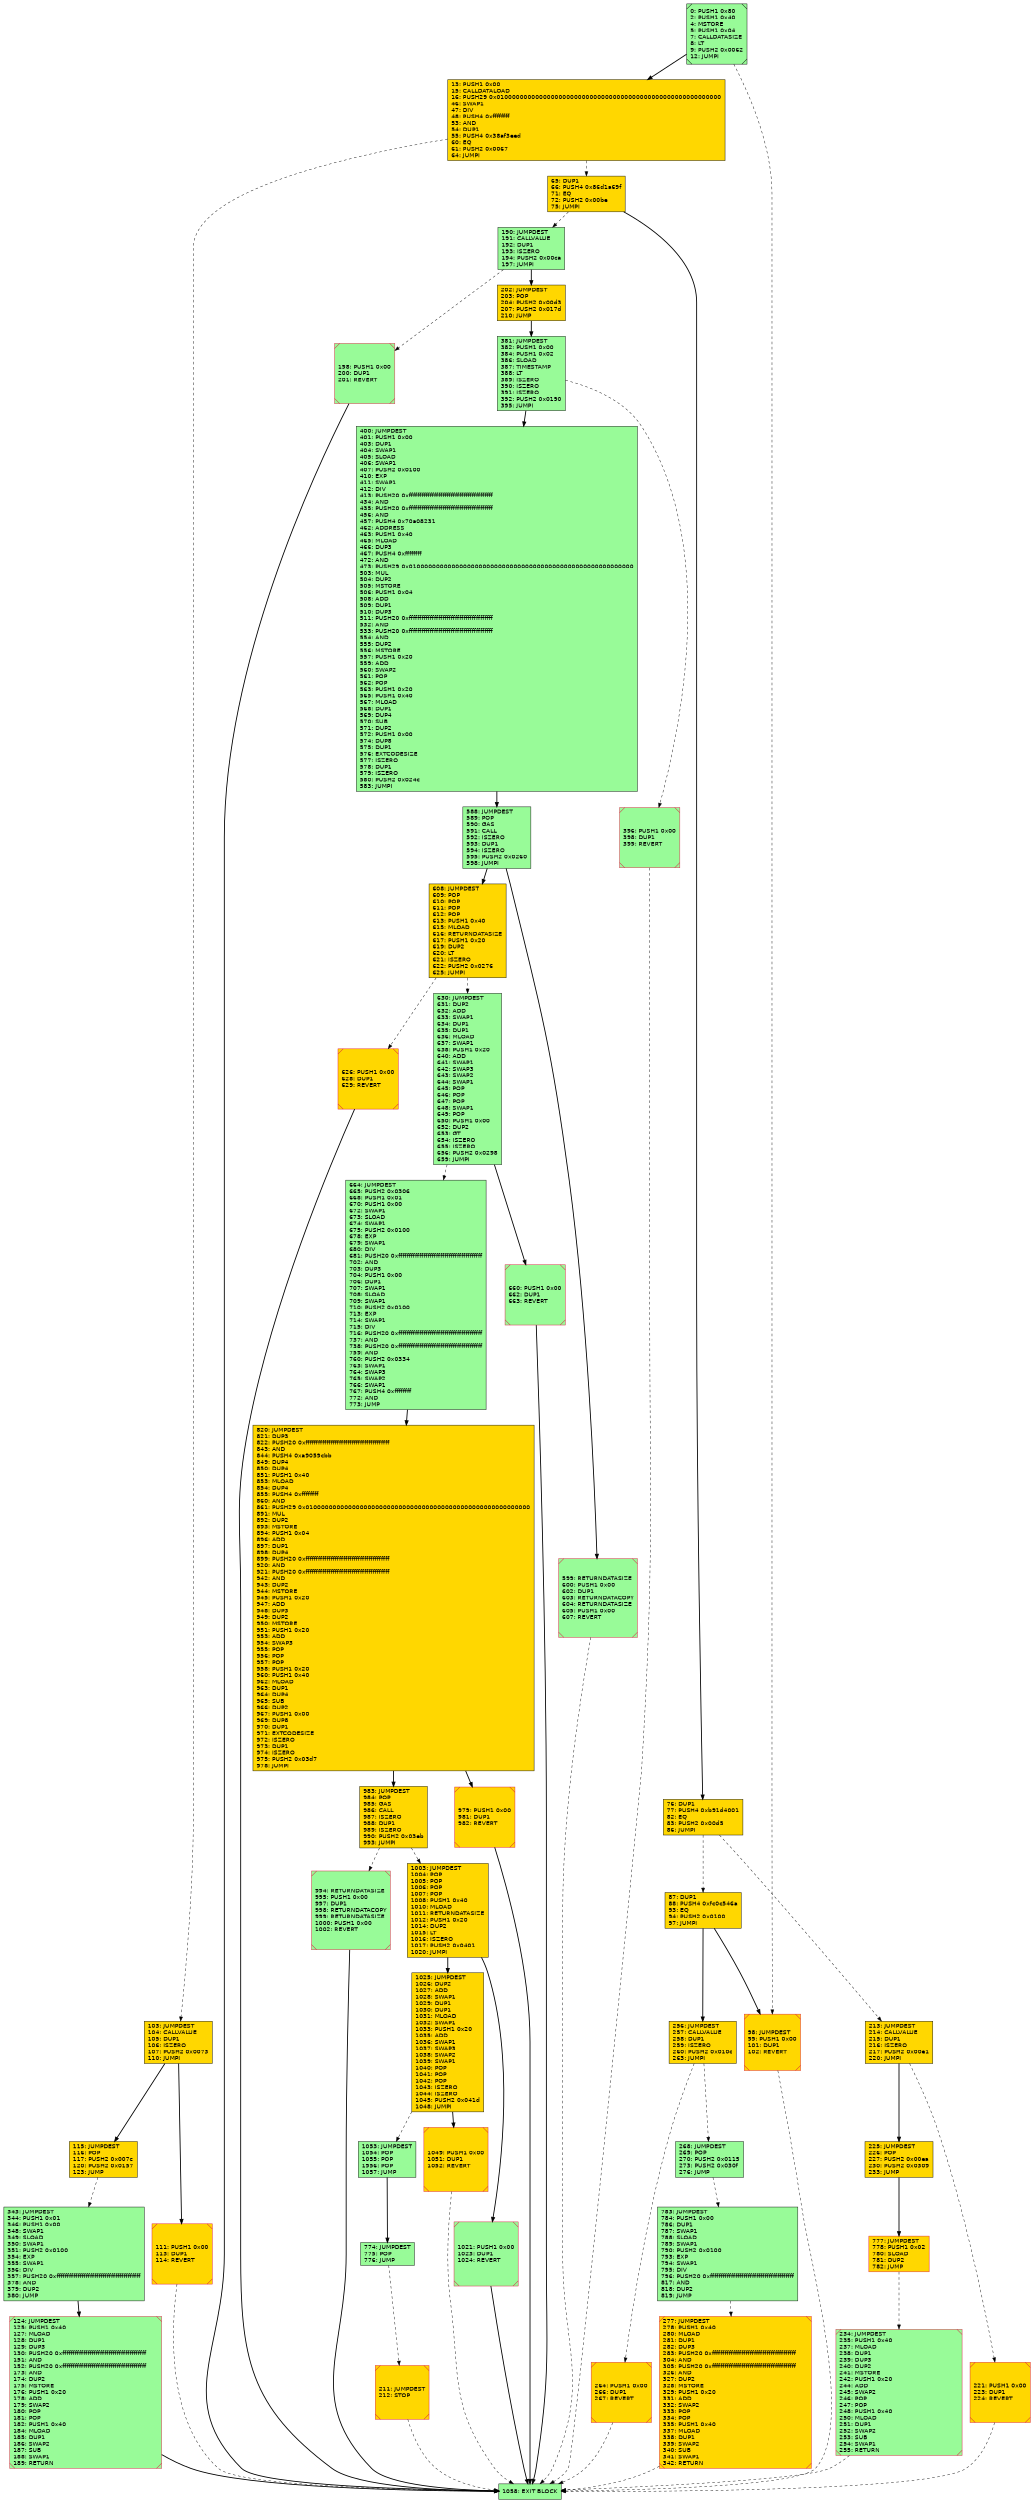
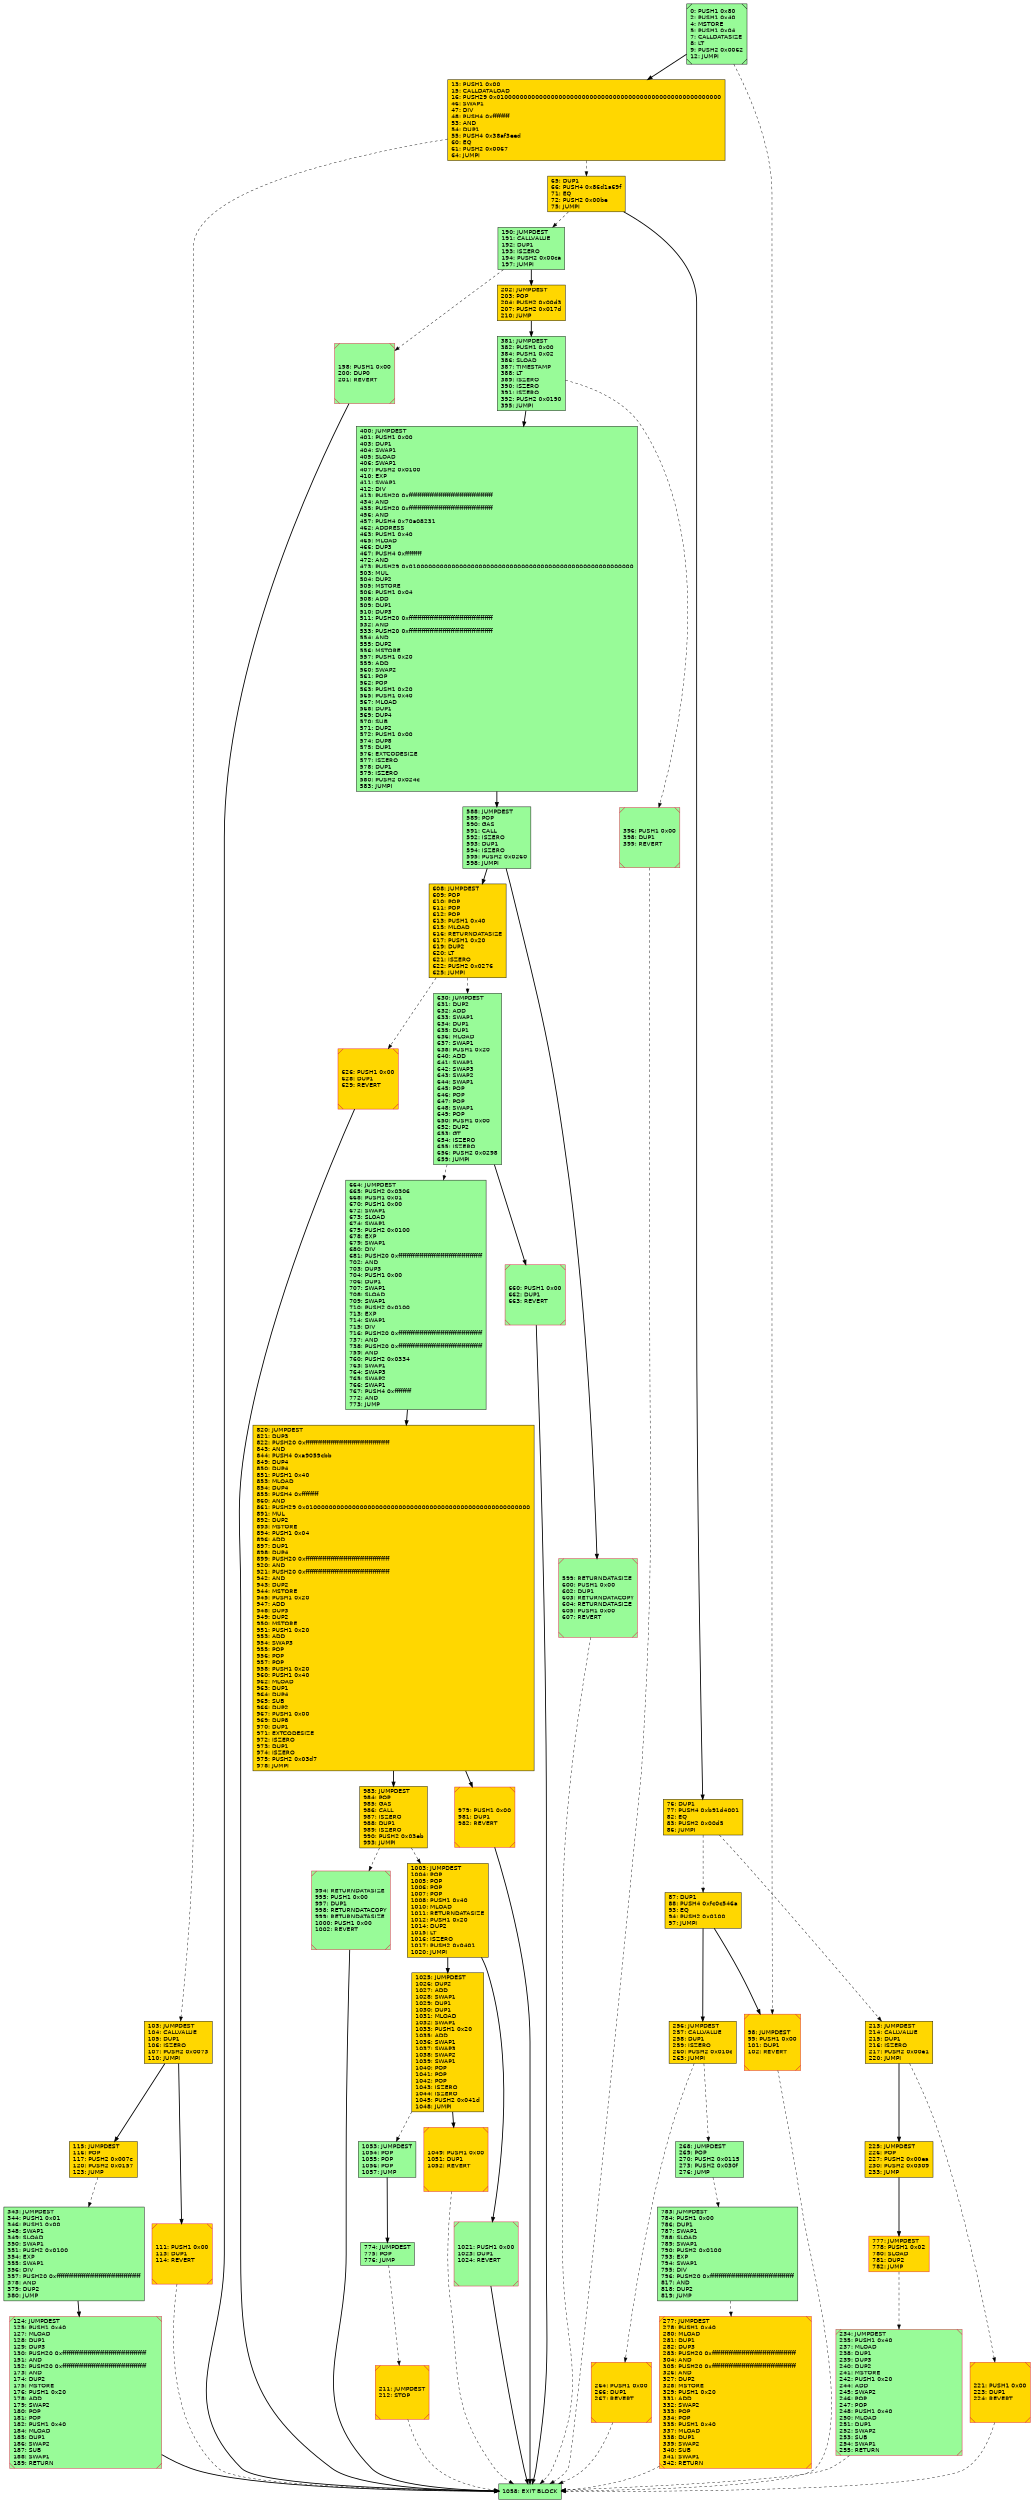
(365, 374) -> (365, 374)
(387, 2159) -> (387, 2159)
